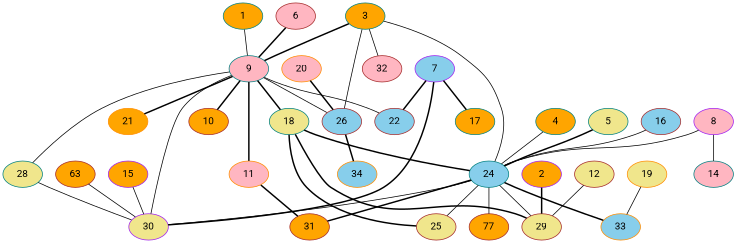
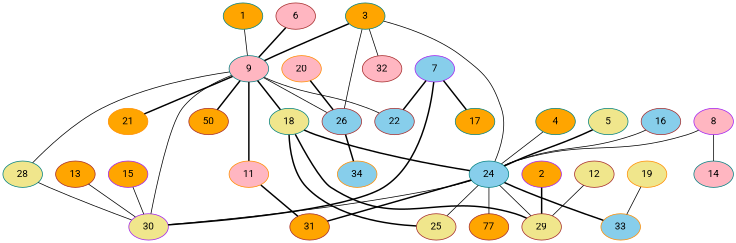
(209, 122) -> (209, 122)
(75, 174) -> (75, 174)
